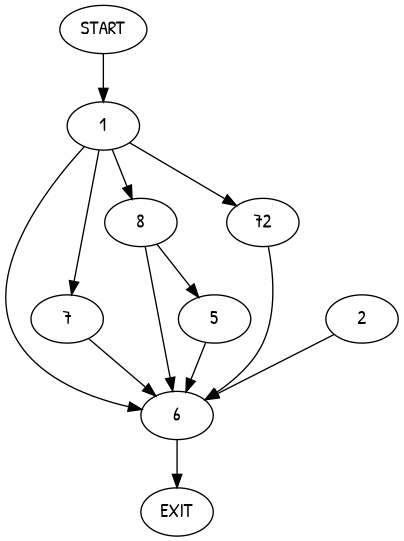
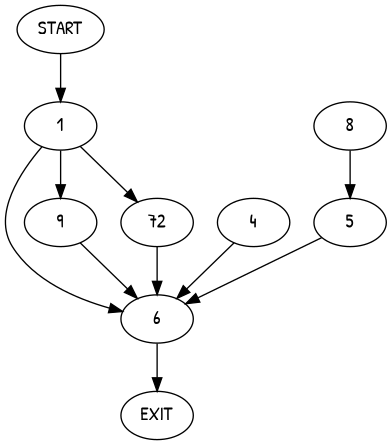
(120, 168) -> none
(158, 312) -> none
(67, 319) -> (61, 222)
(362, 319) -> (254, 222)
